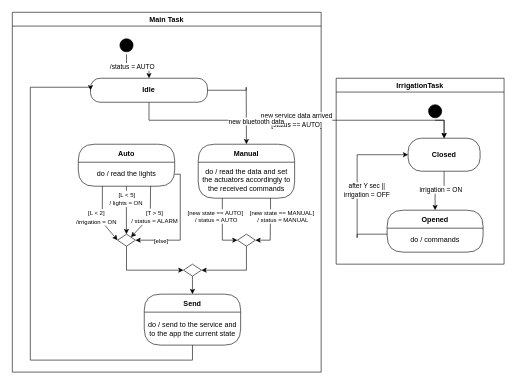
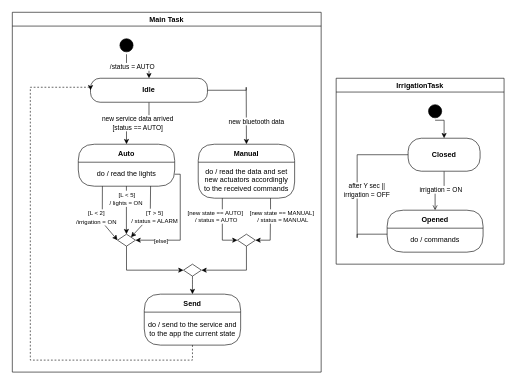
(382, 120) -> (127, 132)
(402, 155) -> (404, 155)
(247, 180) -> (247, 180)
(435, 204) -> (435, 206)
(30, 284) -> (30, 284)
